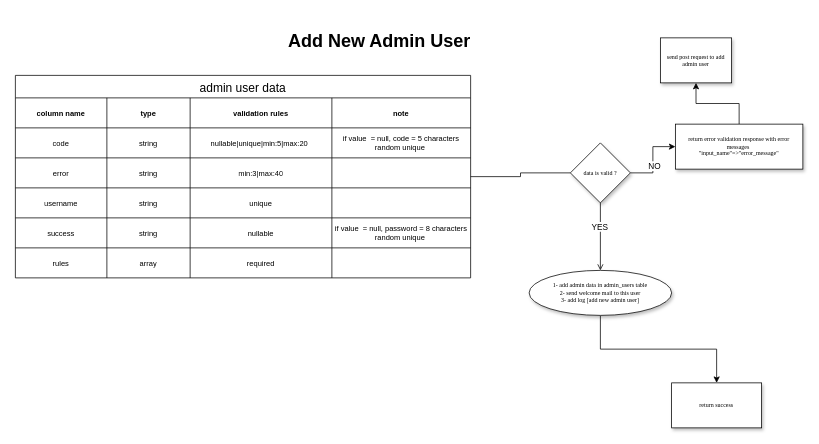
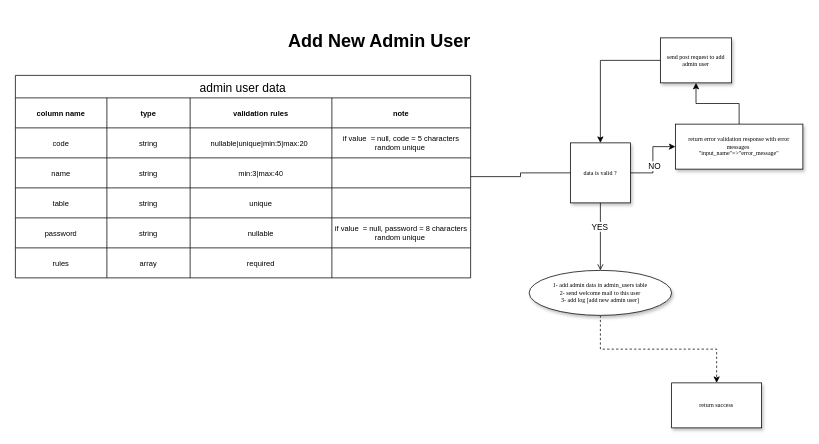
none -> (600, 68)
(61, 173) -> (61, 173)
(600, 173) -> (600, 173)
(61, 203) -> (61, 203)
(61, 233) -> (61, 233)
(656, 349) -> (656, 349)
